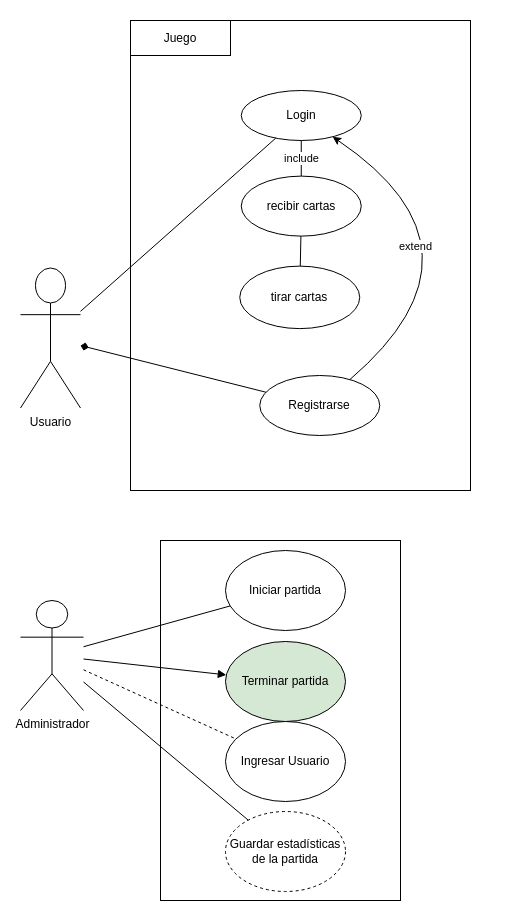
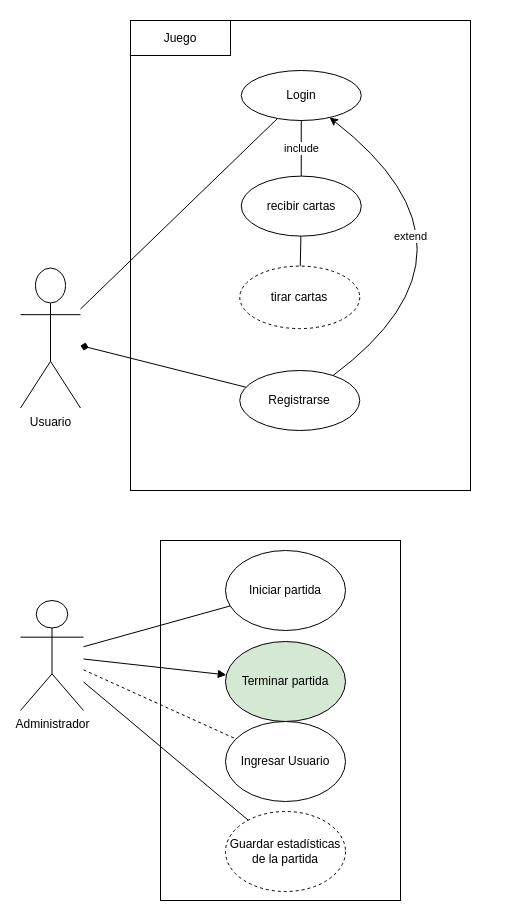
(301, 116) -> (301, 96)
(300, 297) -> (300, 297)
(320, 406) -> (300, 401)
